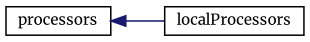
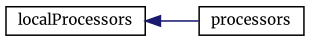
(145, 21) -> (180, 21)
